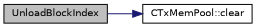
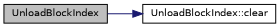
(197, 14) -> (209, 14)
